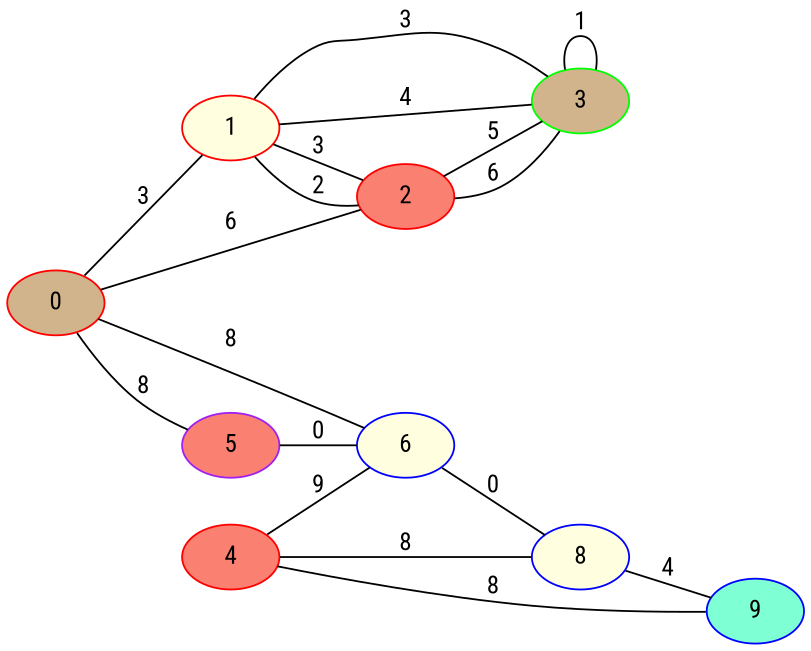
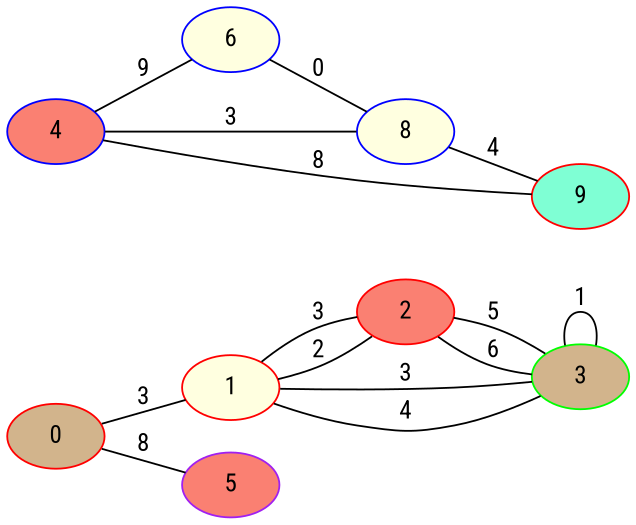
(231, 250) -> none
(232, 373) -> none
(318, 445) -> none
(406, 544) -> (231, 118)
(231, 557) -> (56, 132)
(755, 611) -> (580, 197)
